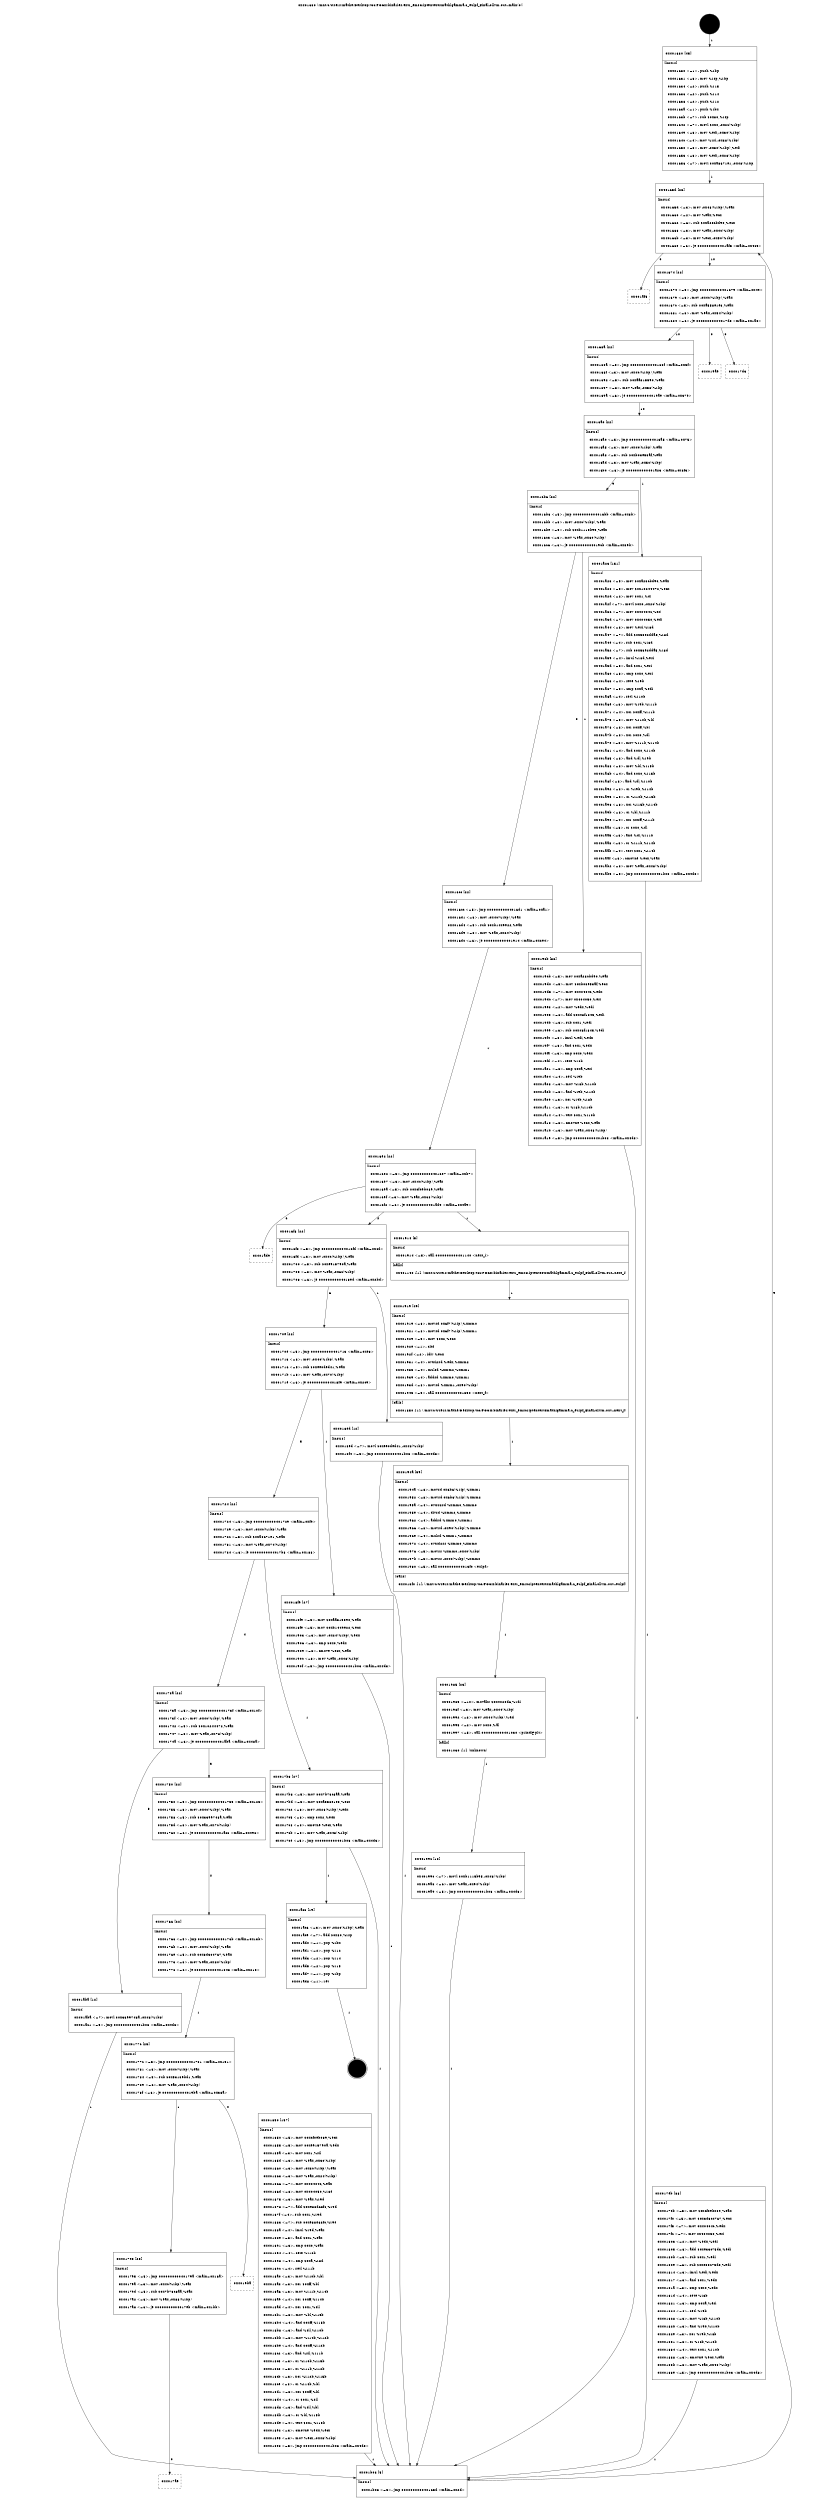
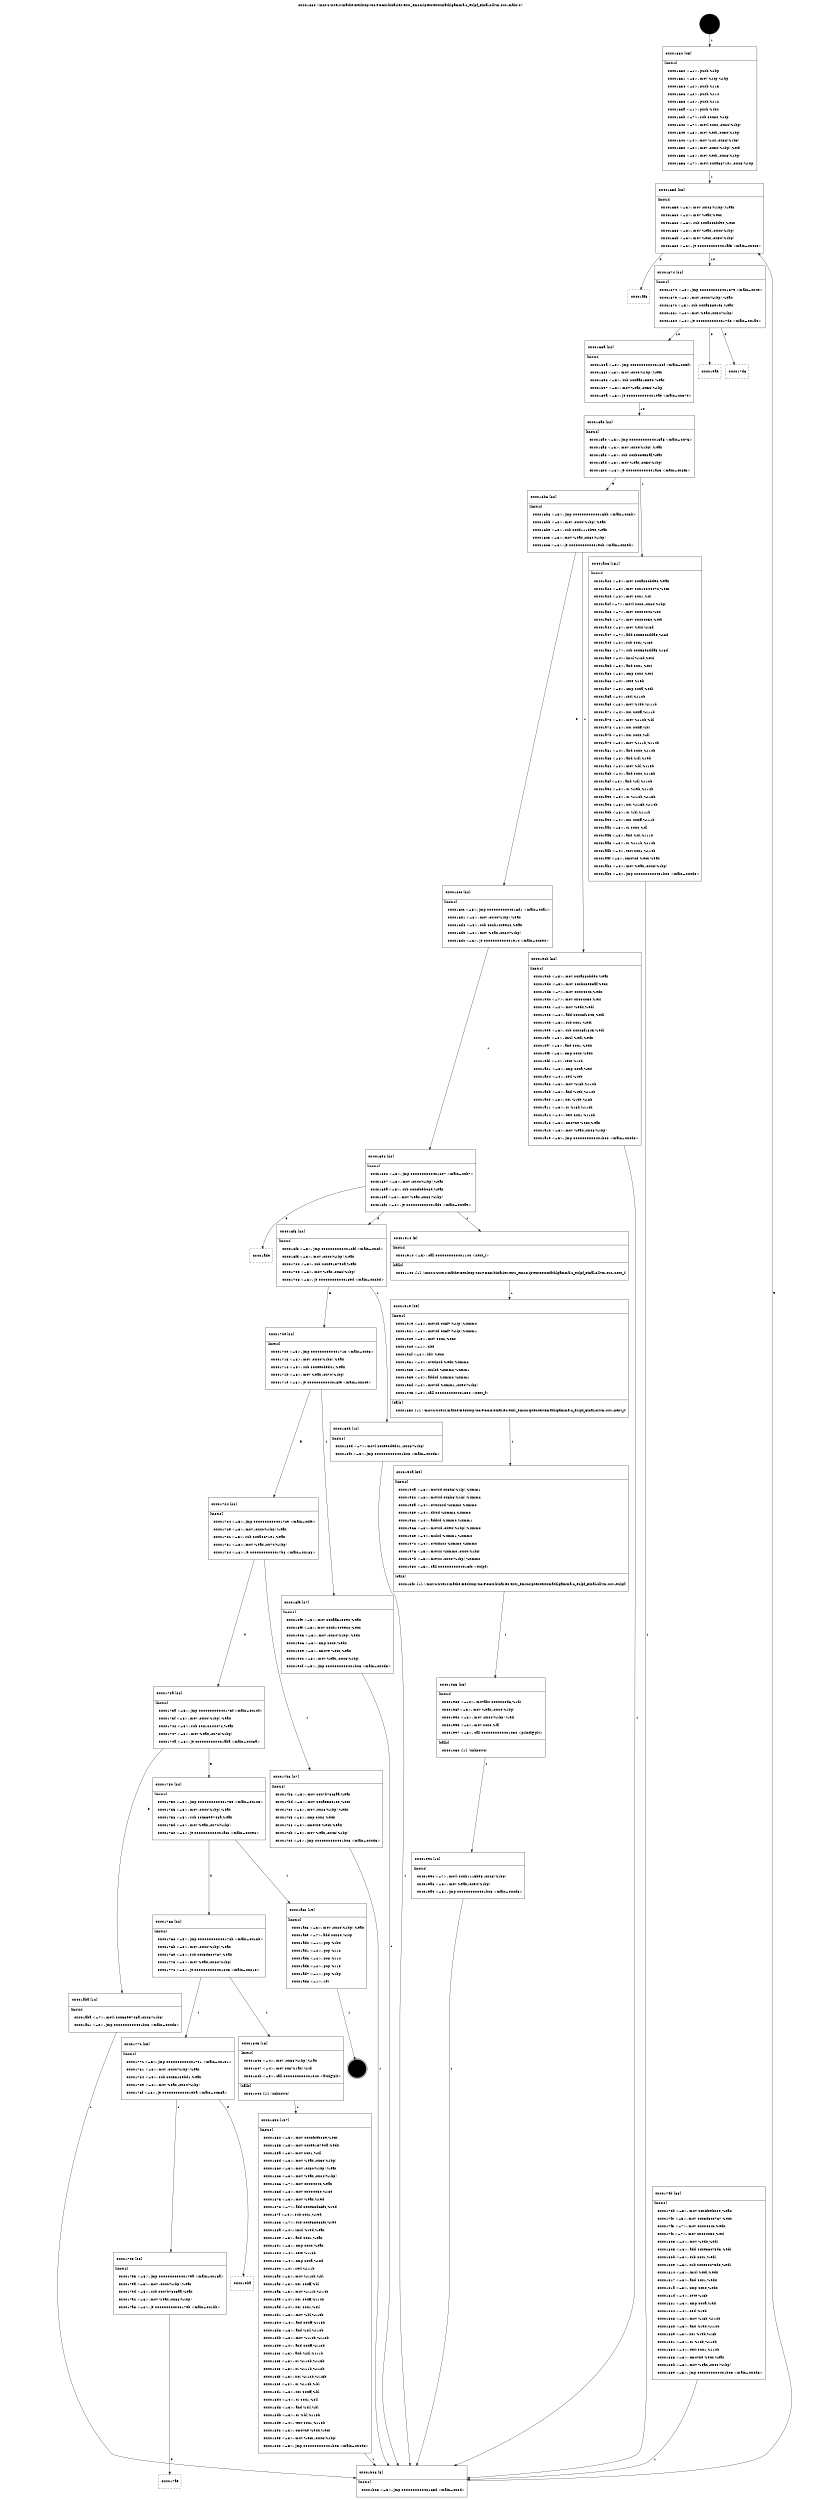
(326, 1874) -> (262, 1871)
none -> (291, 2069)
